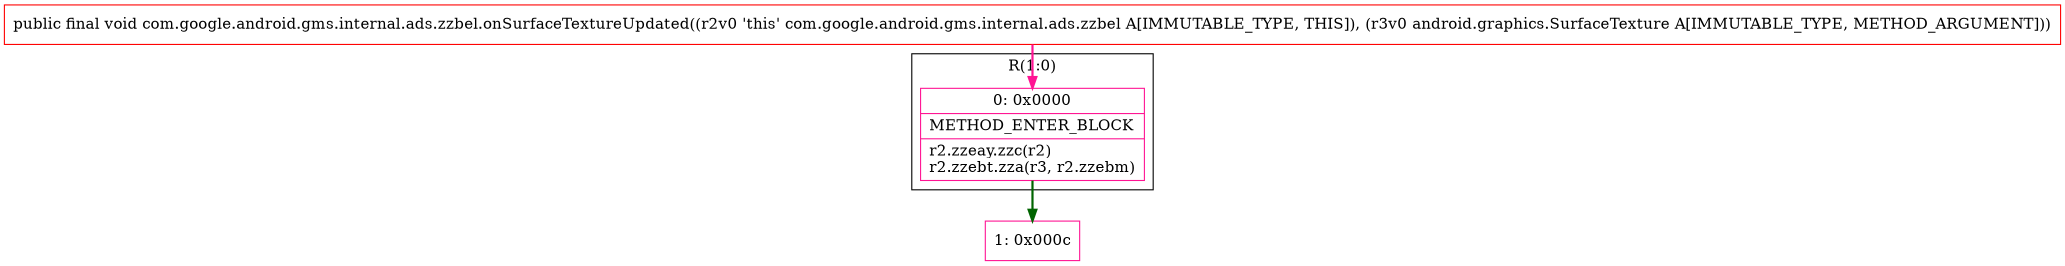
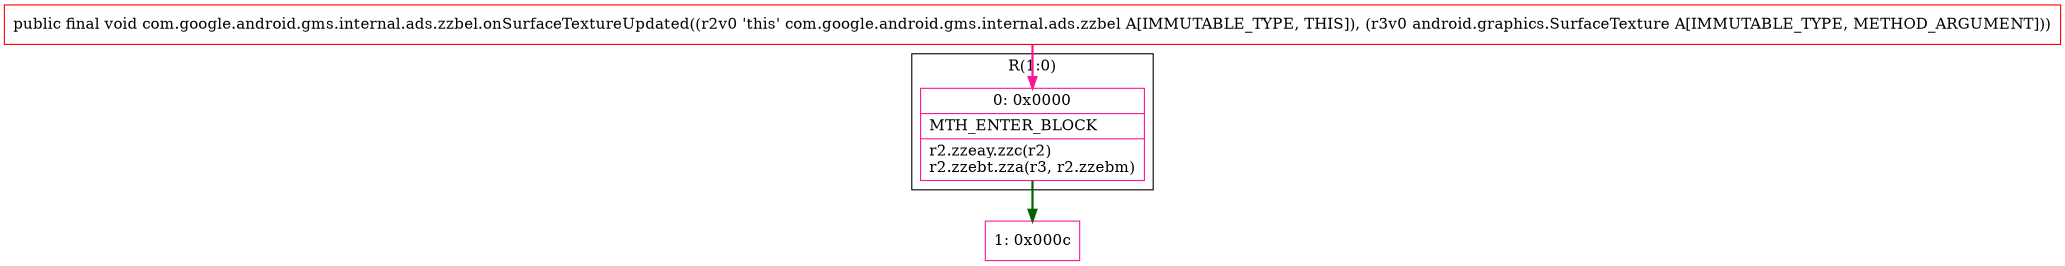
(1032, 126) -> (1014, 126)
